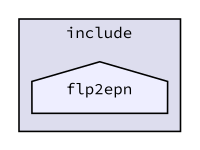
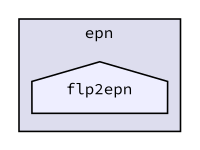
(100, 34) -> (100, 34)
